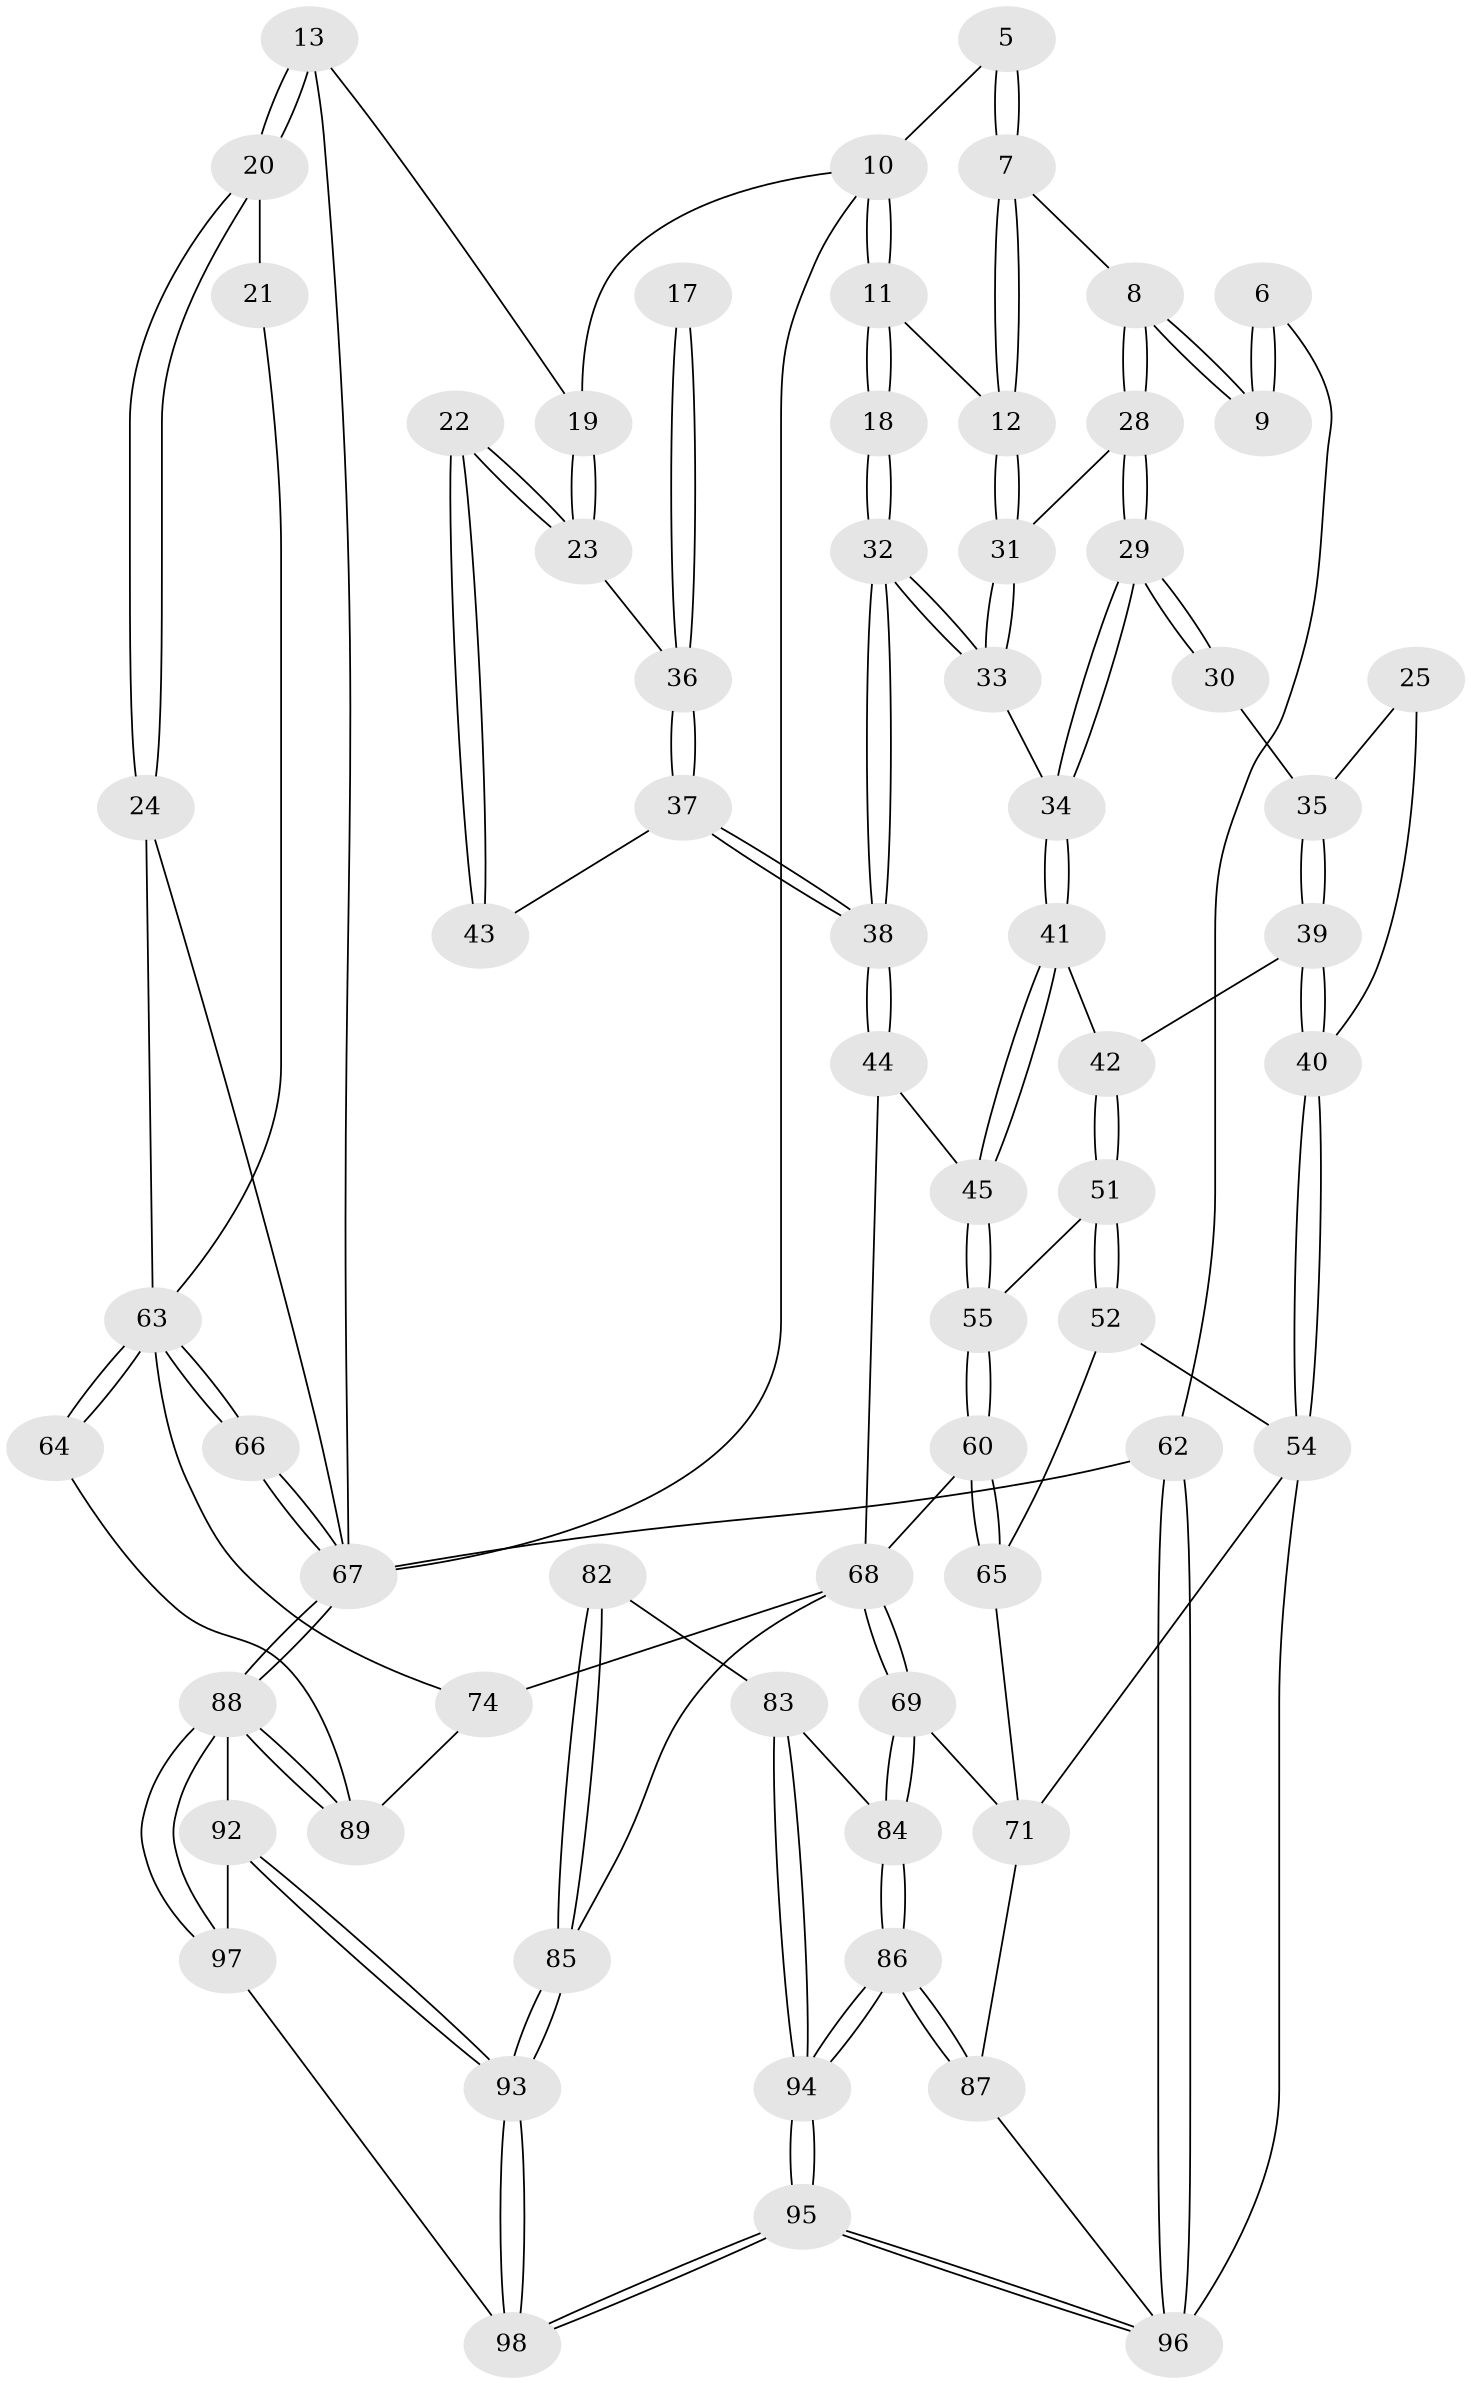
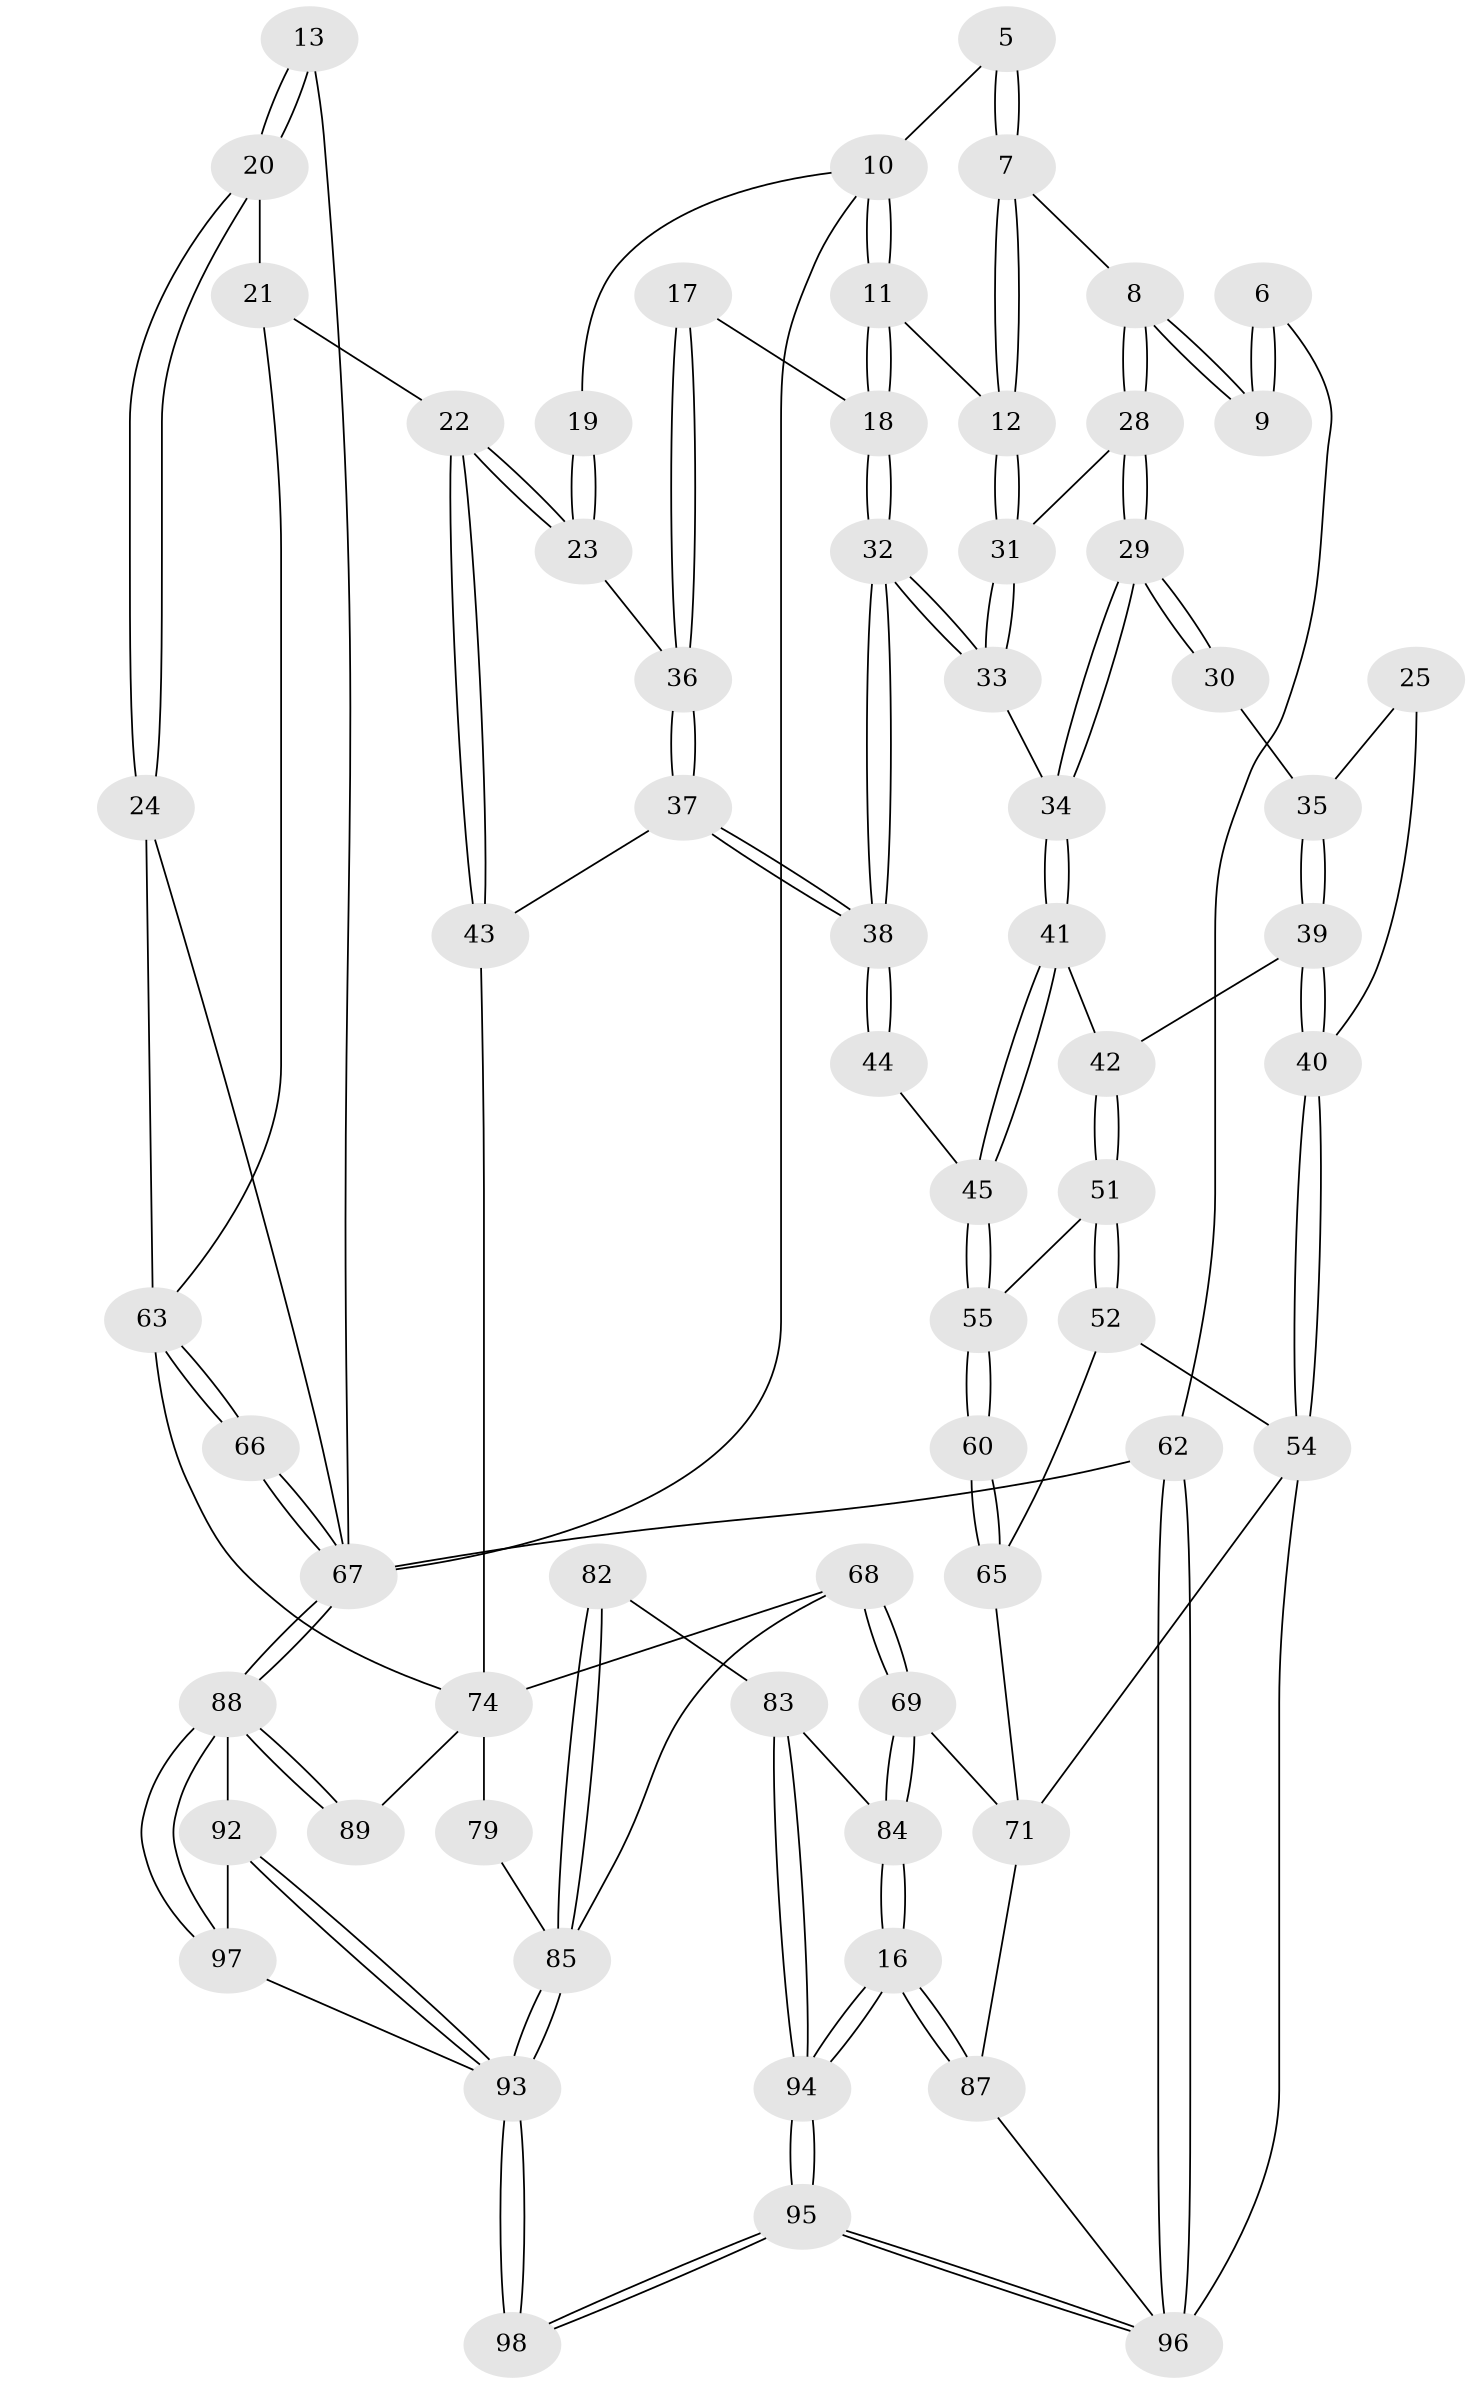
(450, 229) -> none
none -> (772, 353)
none -> (358, 360)
none -> (484, 1320)
(872, 1320) -> none
(55, 1448) -> none
(922, 1512) -> none
none -> (484, 1833)
(893, 1961) -> (893, 1961)
(370, 2153) -> (370, 2025)
